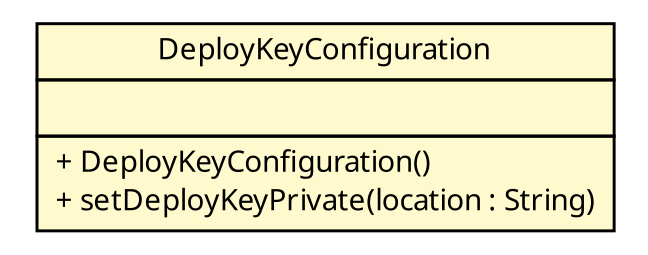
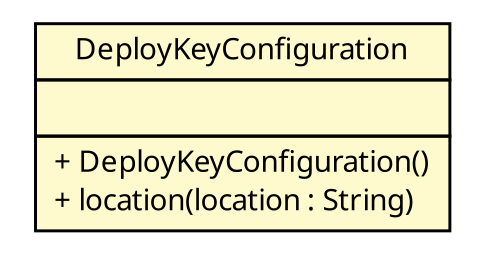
(326, 201) -> (235, 201)
